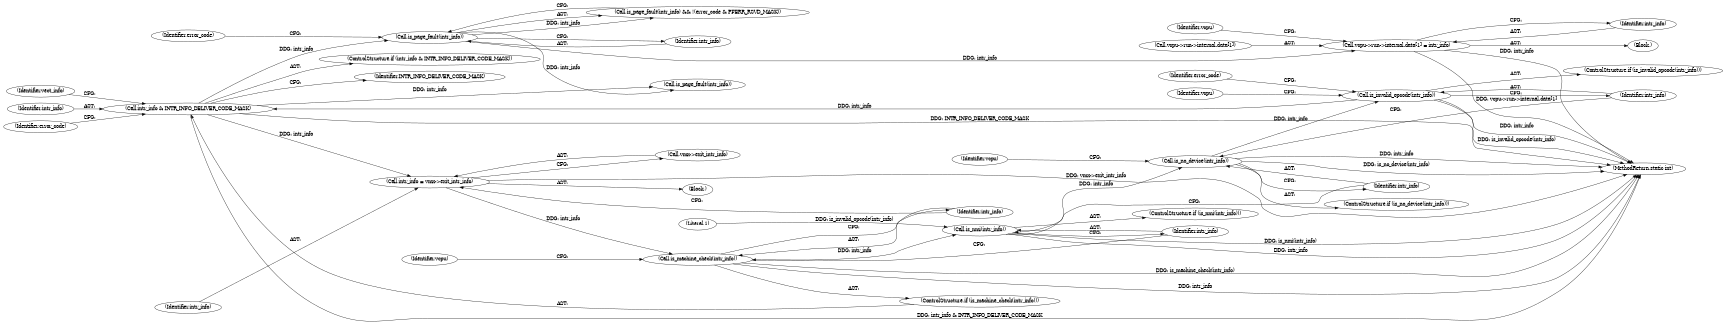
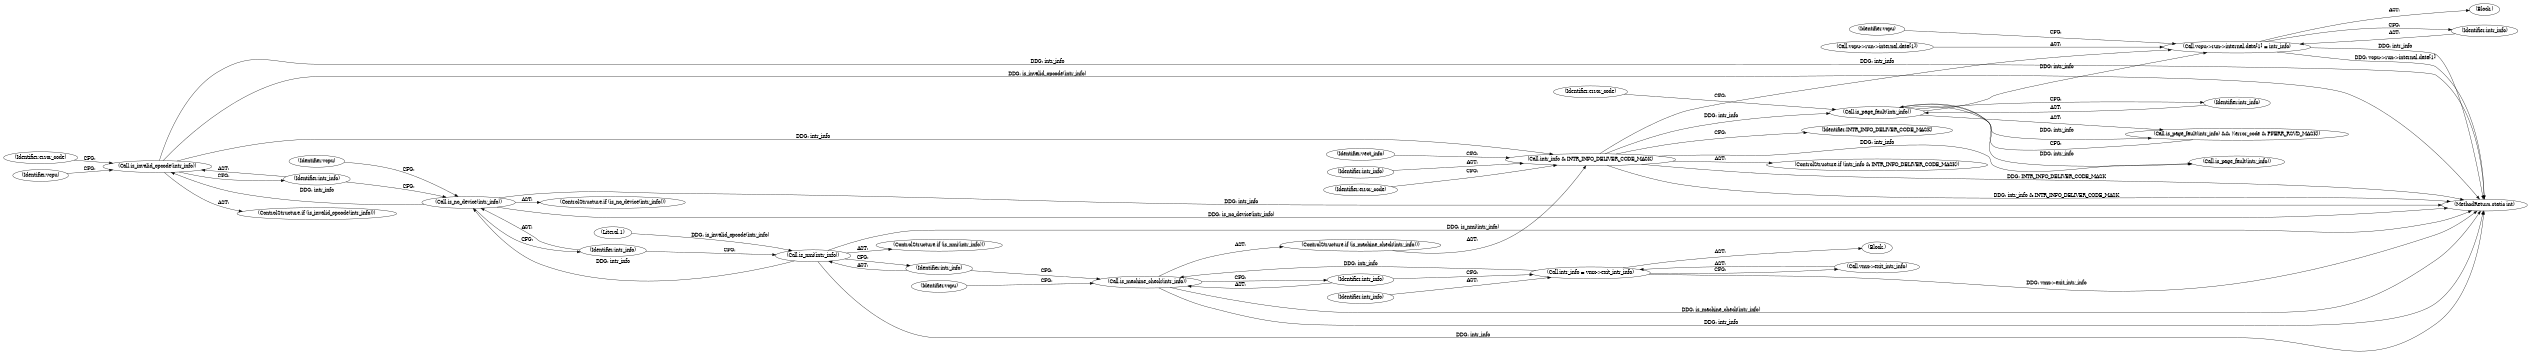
(308, 145) -> (1878, 79)
(854, 258) -> none
